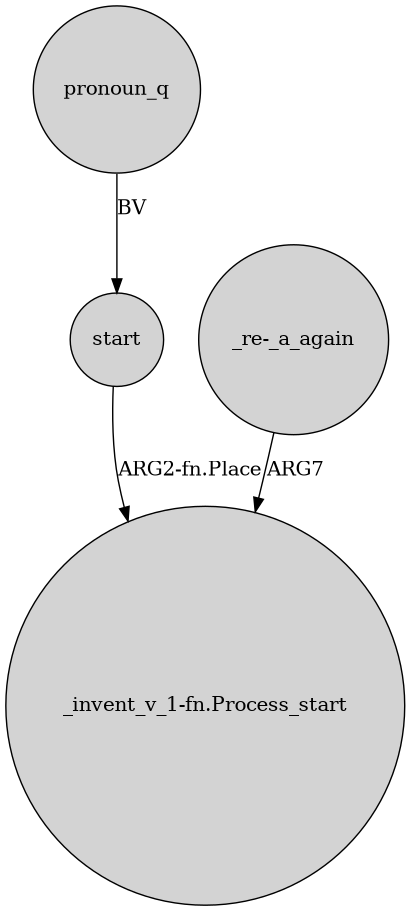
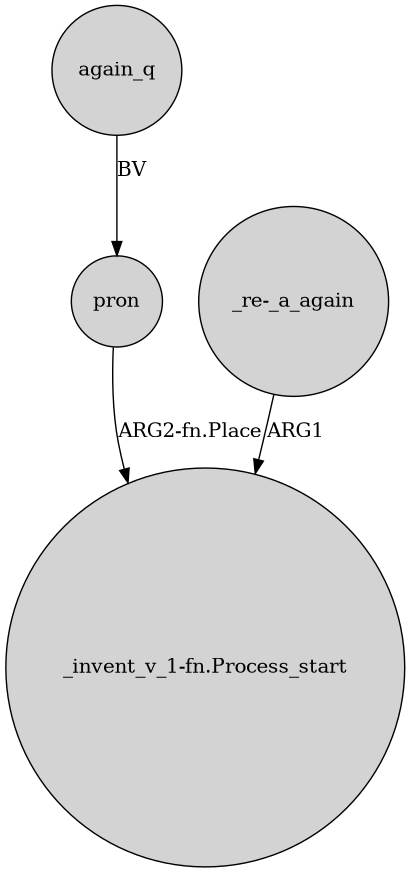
(117, 89) -> (117, 70)
(117, 340) -> (117, 301)
(296, 470) -> (296, 432)
